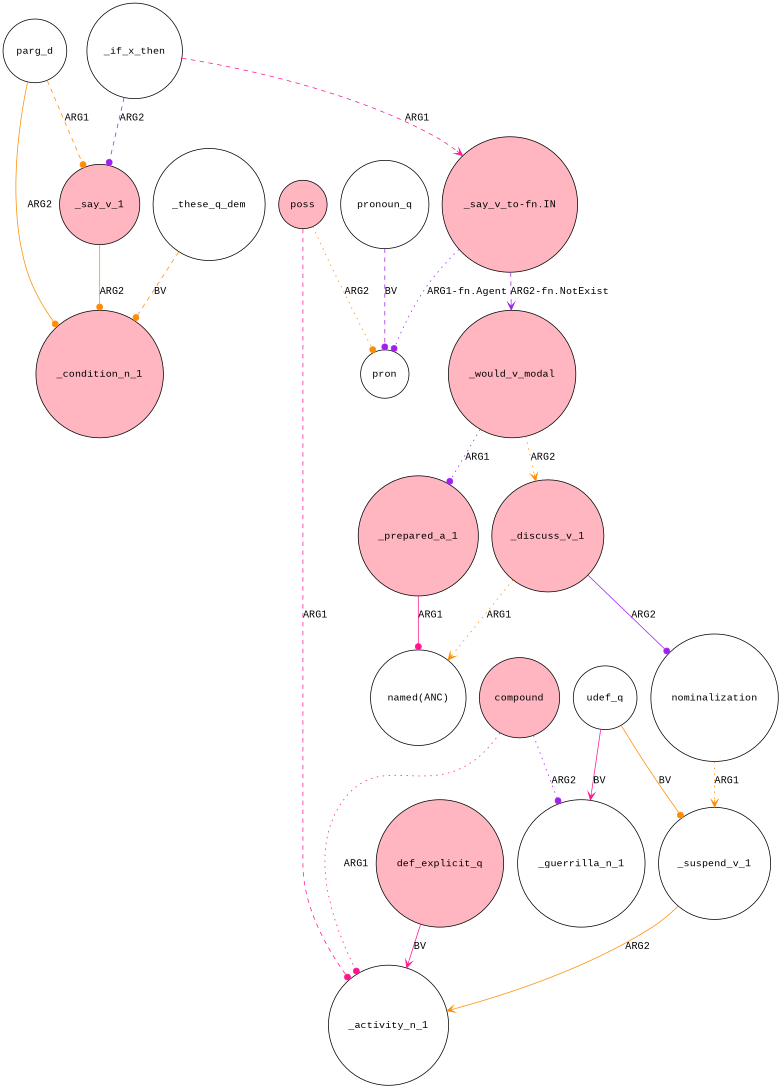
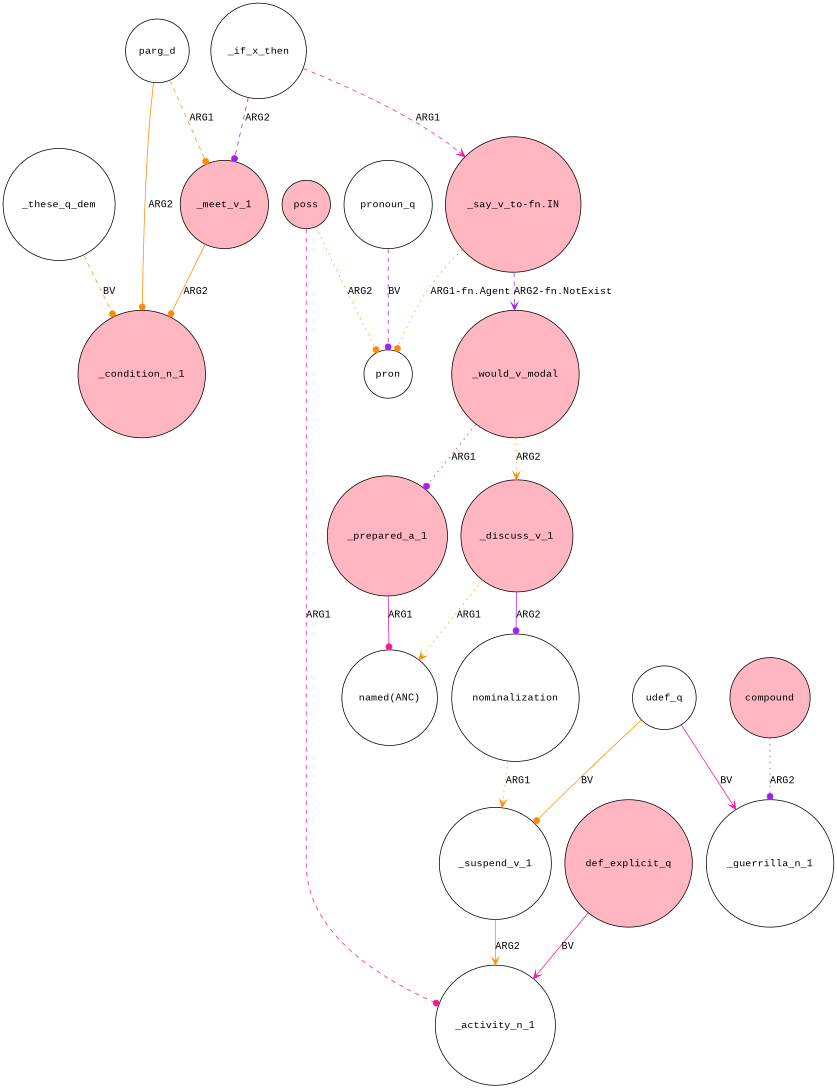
(100, 204) -> (224, 204)
(422, 294) -> (425, 294)
(344, 799) -> none
